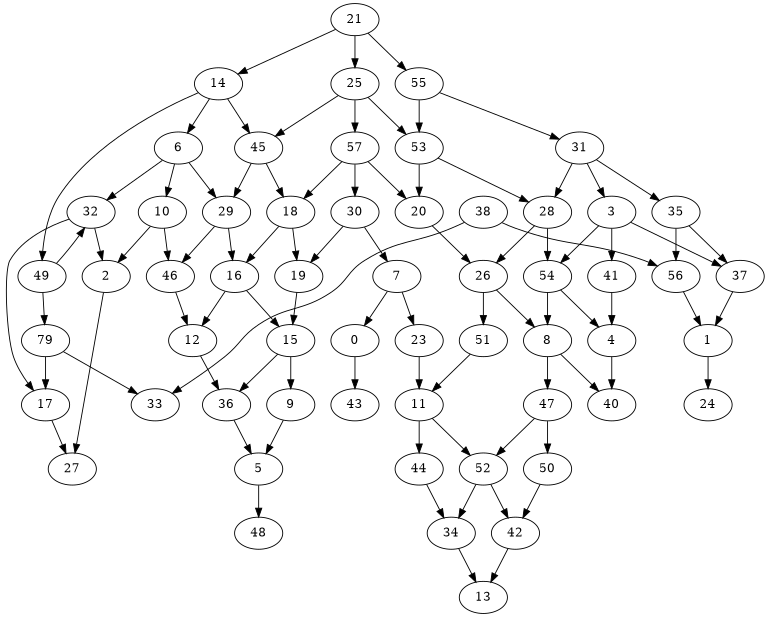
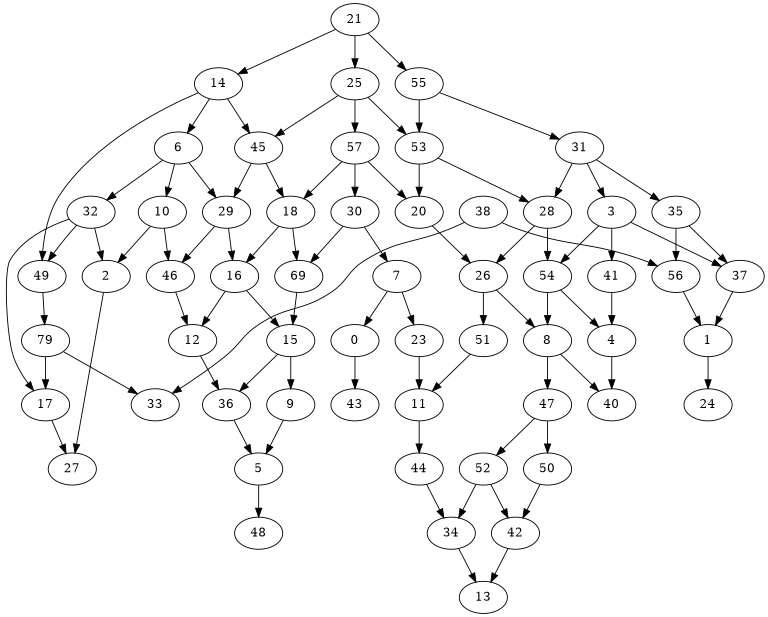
(68, 250) -> (65, 239)
(299, 276) -> (299, 276)
(448, 434) -> none
